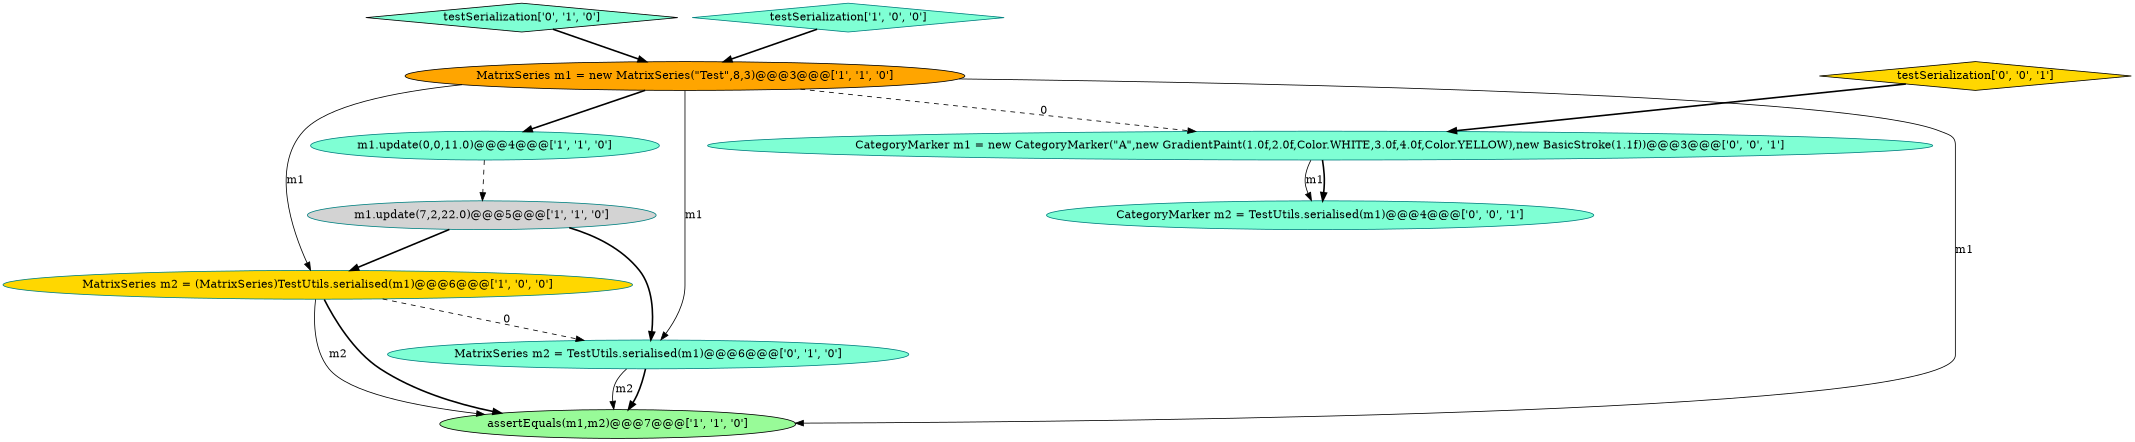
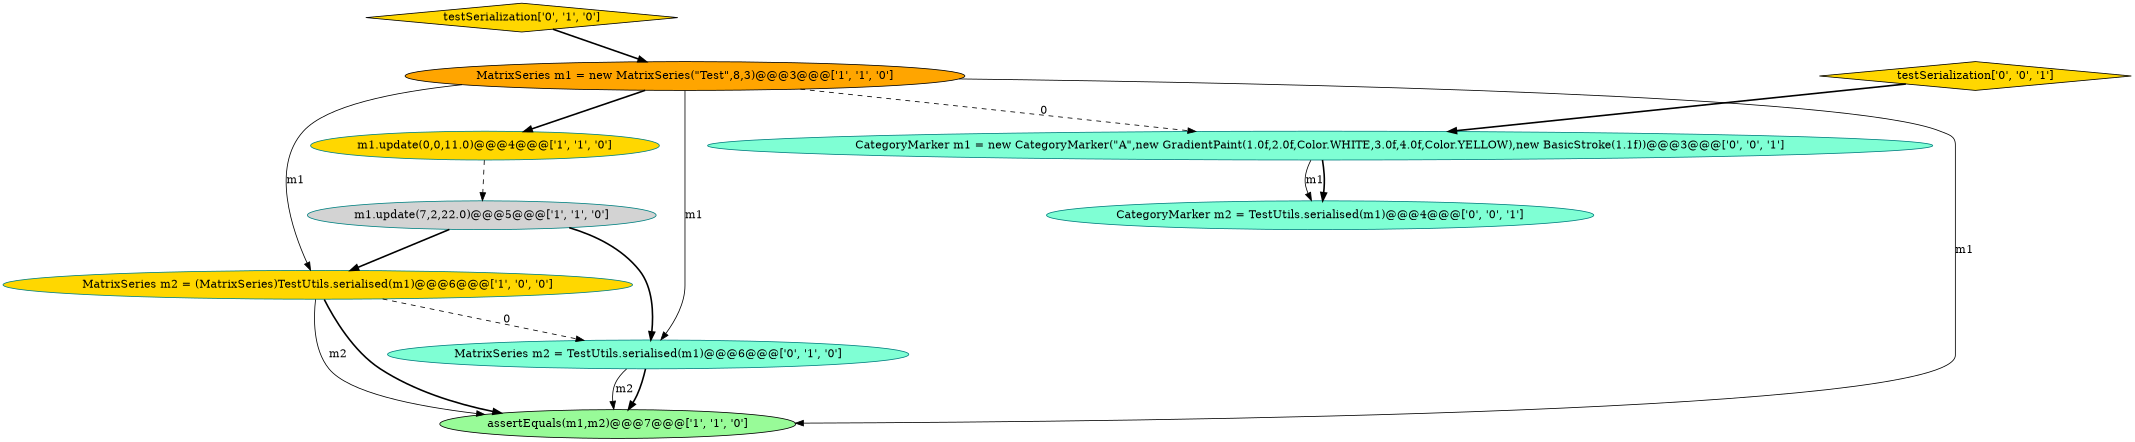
(522, 18) -> (522, 18)
(848, 18) -> none
(485, 146) -> (485, 146)
